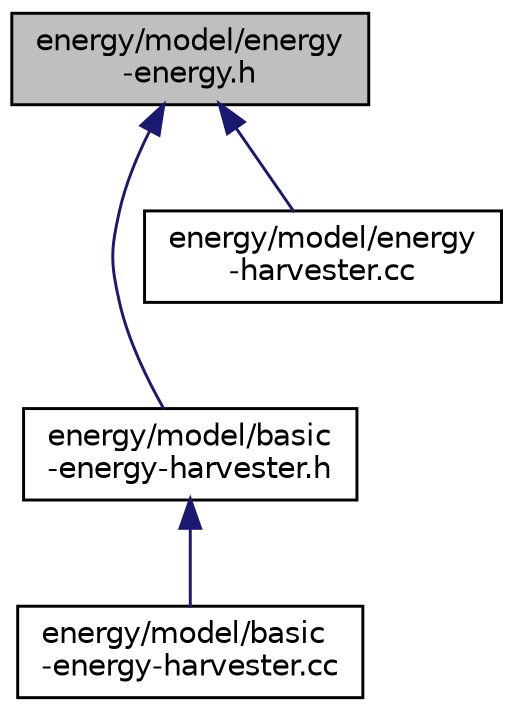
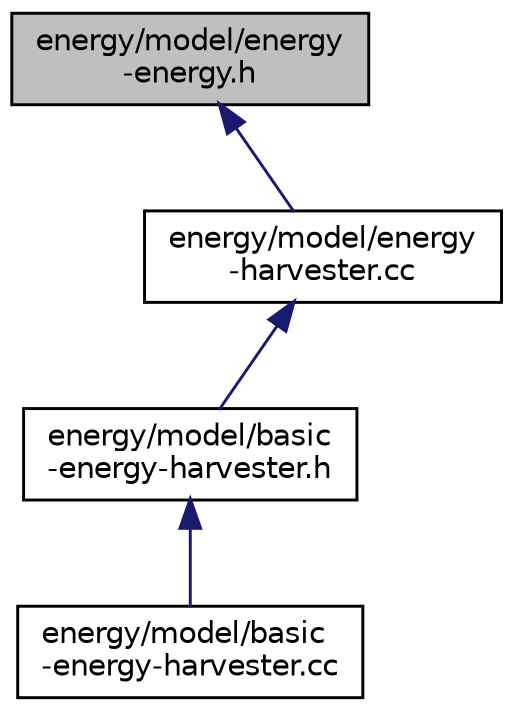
(114, 272) -> (248, 368)
